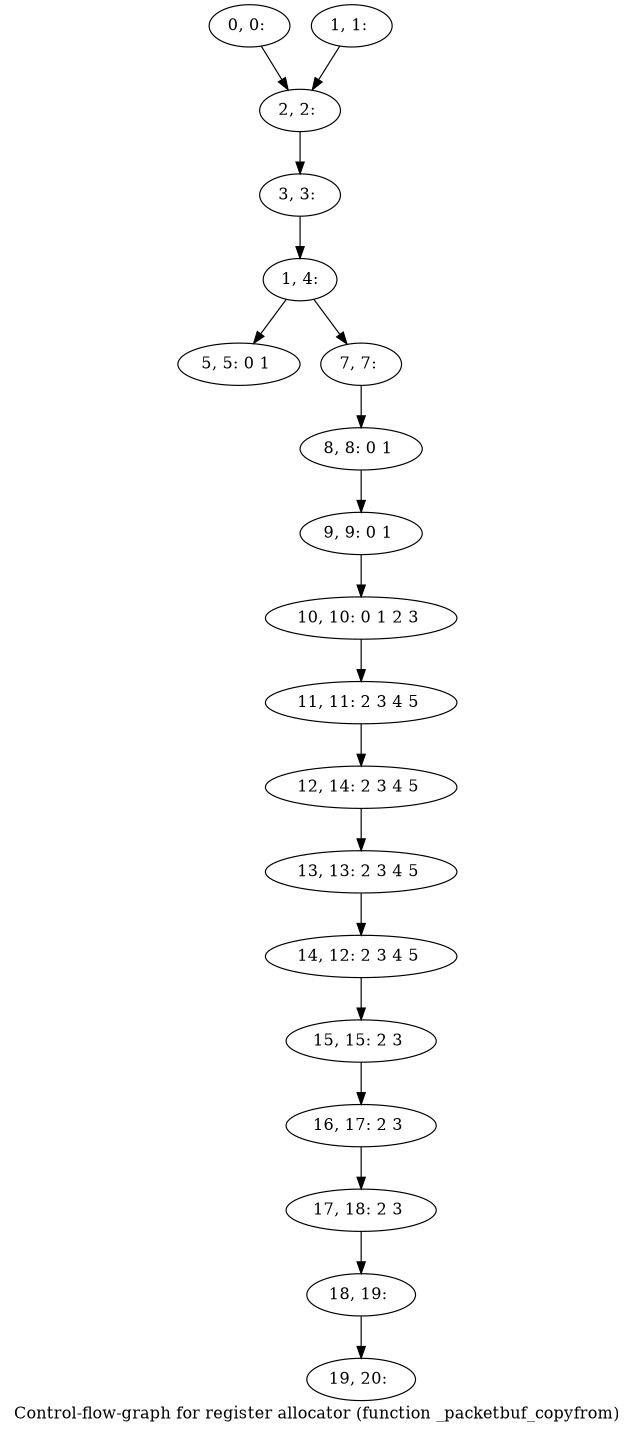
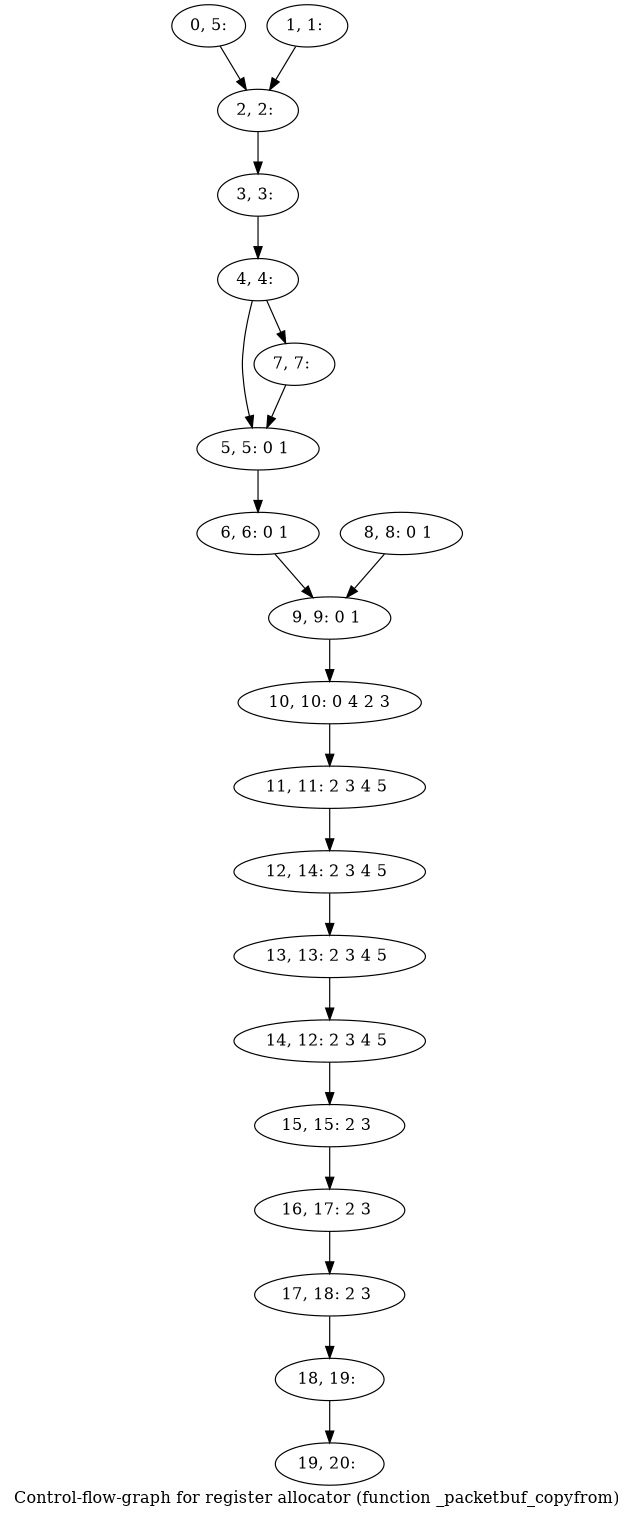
(250, 26) -> (209, 26)
(300, 280) -> (258, 280)
(361, 401) -> (279, 401)
none -> (258, 533)
(361, 618) -> (330, 703)
